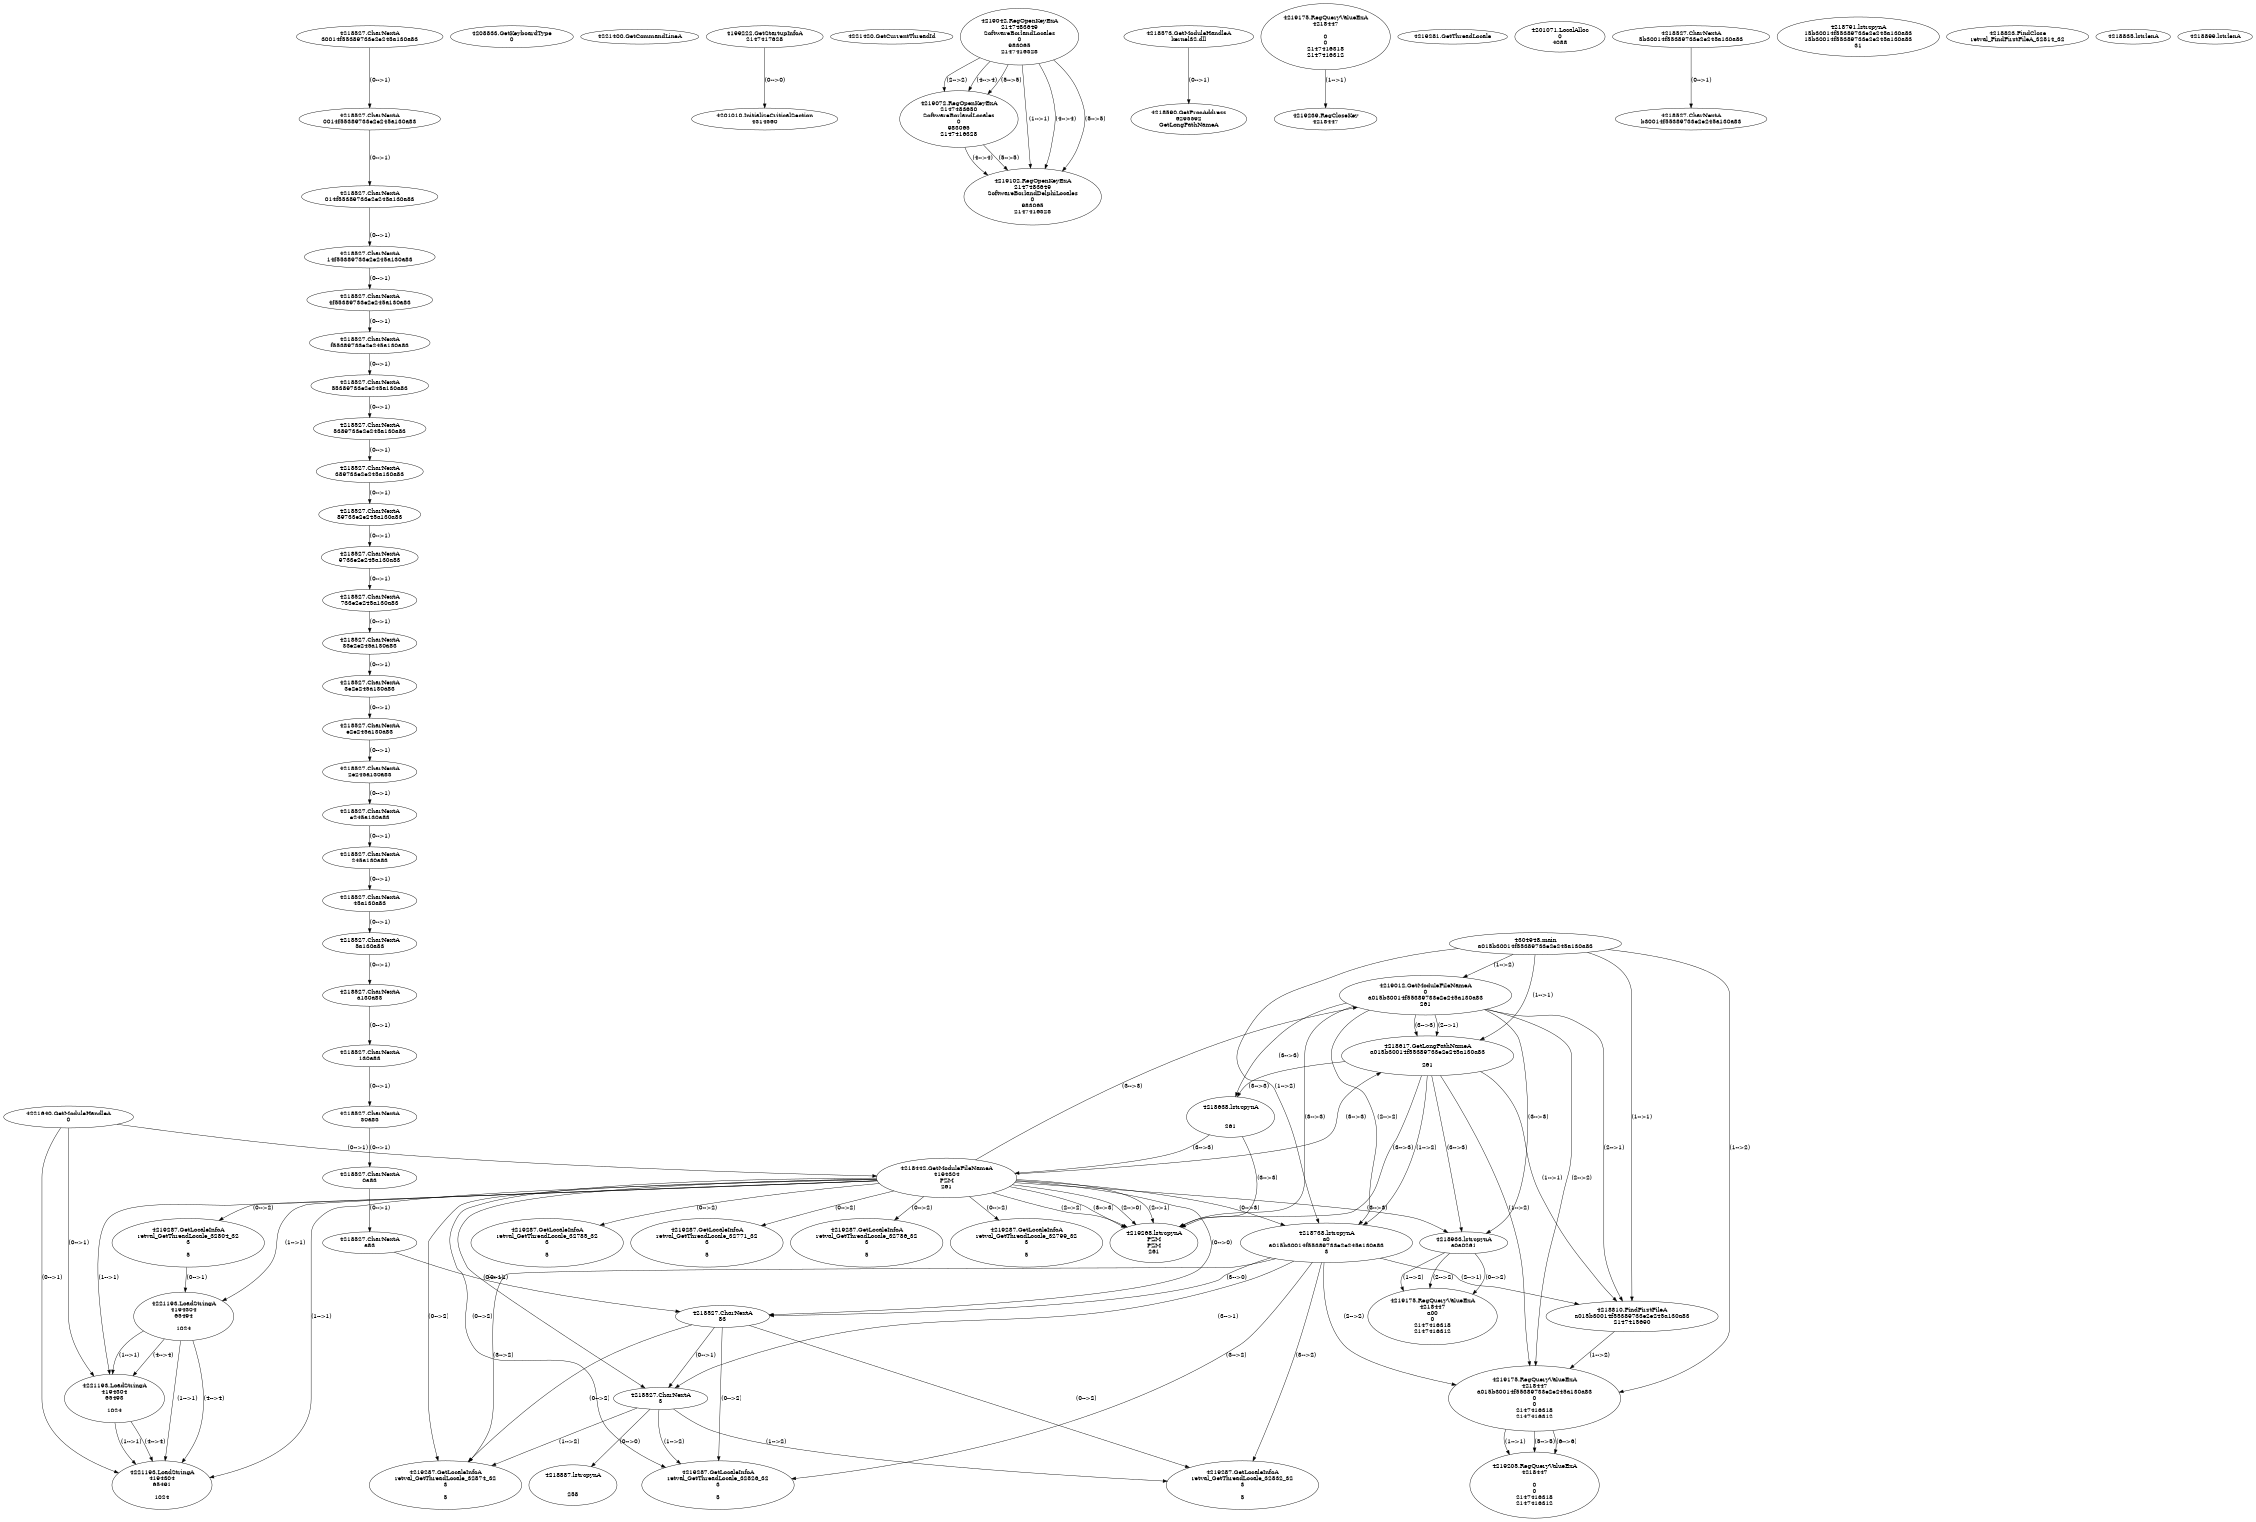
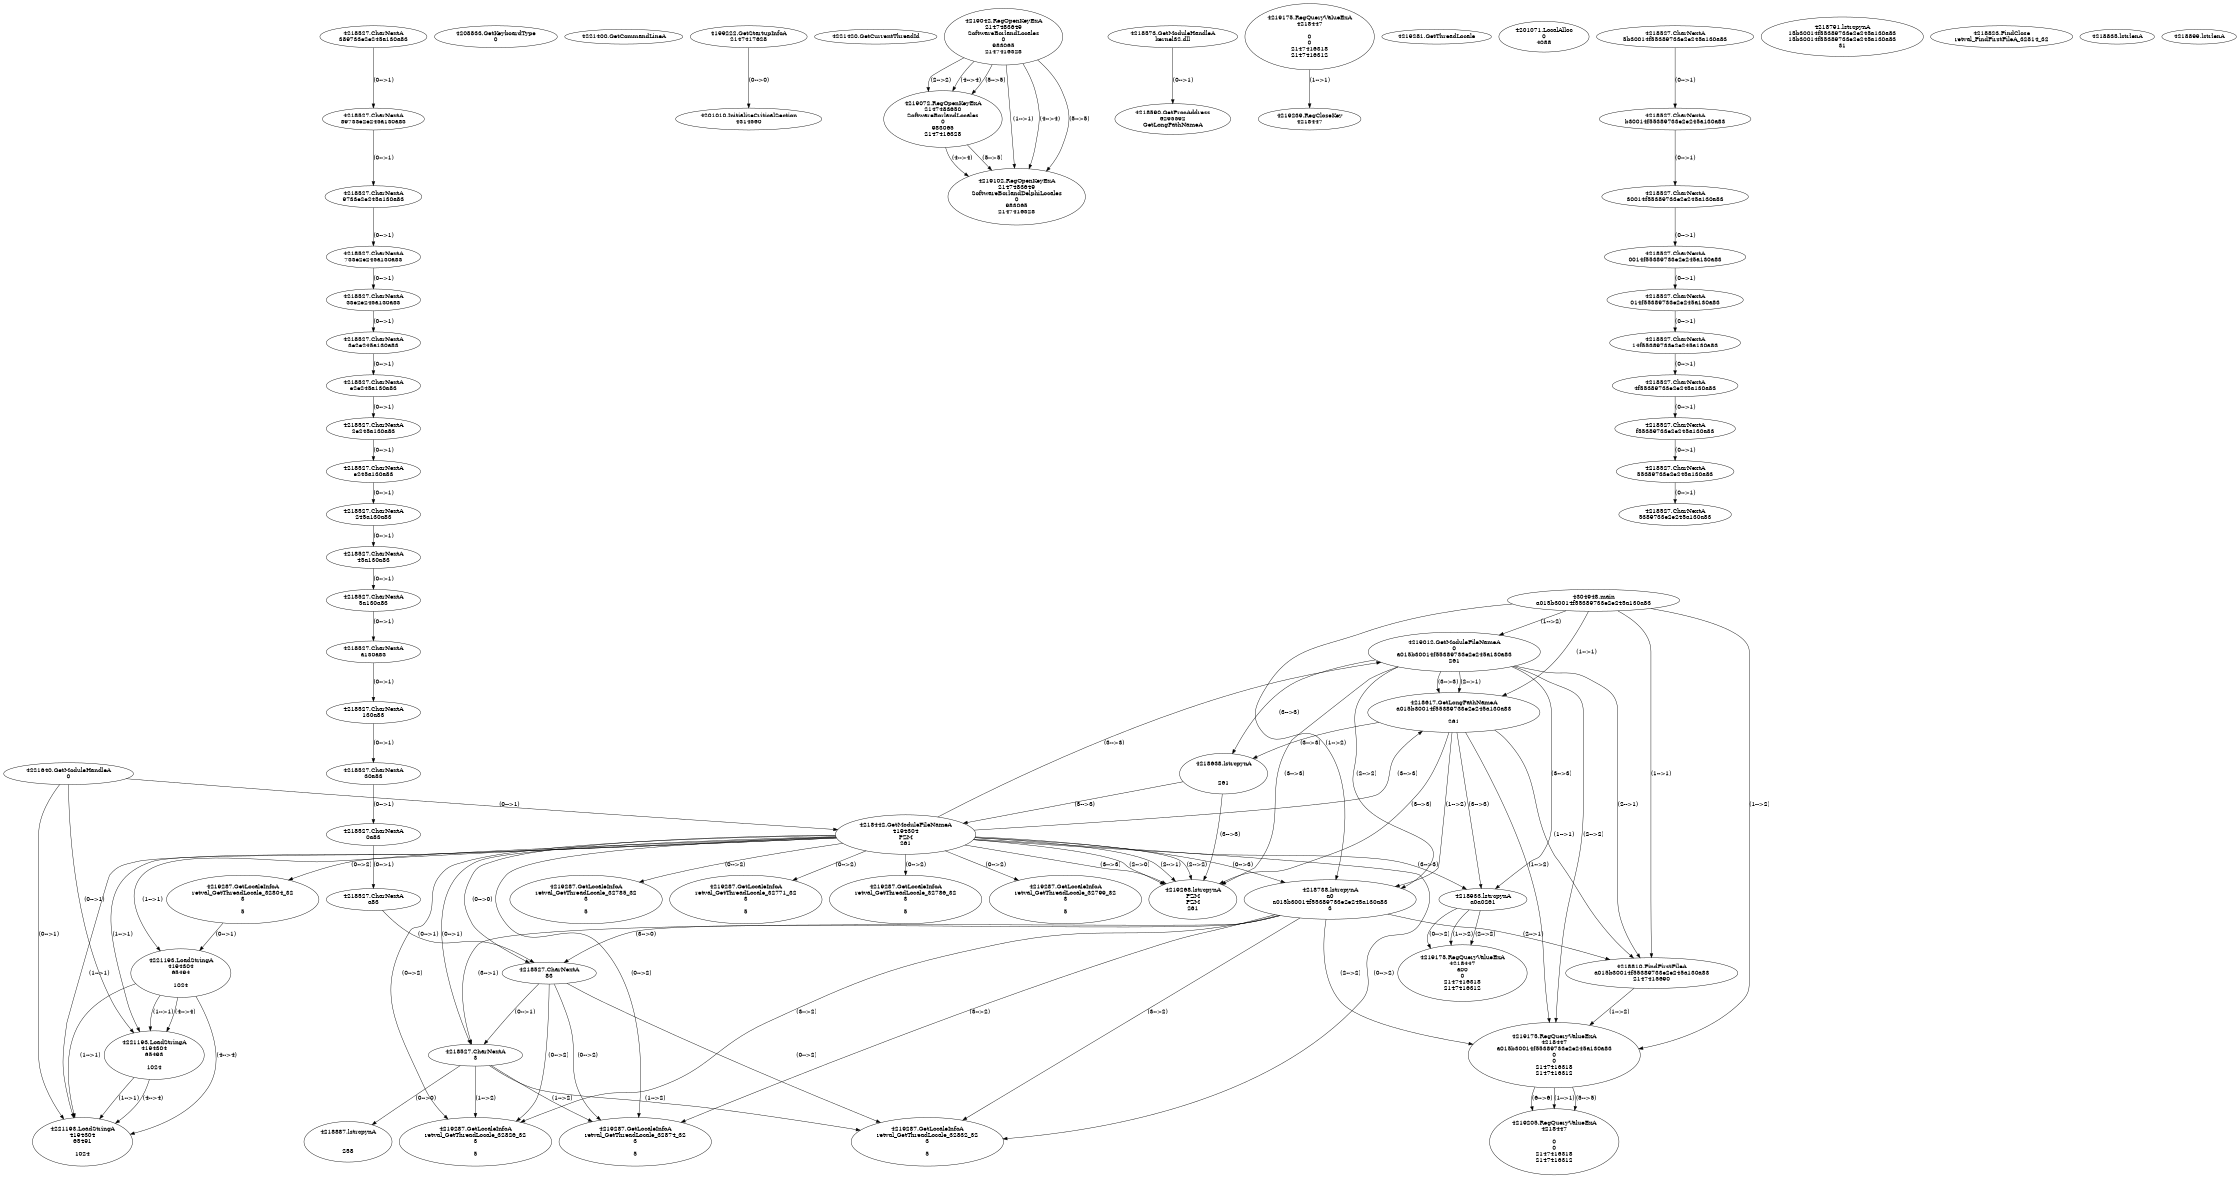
none -> (1675, 156)
(370, 448) -> none
none -> (1420, 924)
